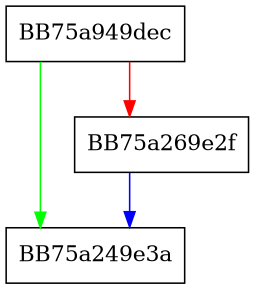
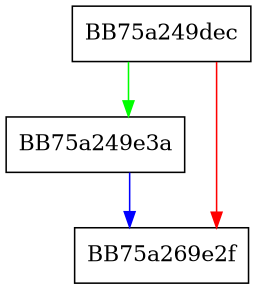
(95, 34) -> (162, 34)
(130, 192) -> (130, 192)
